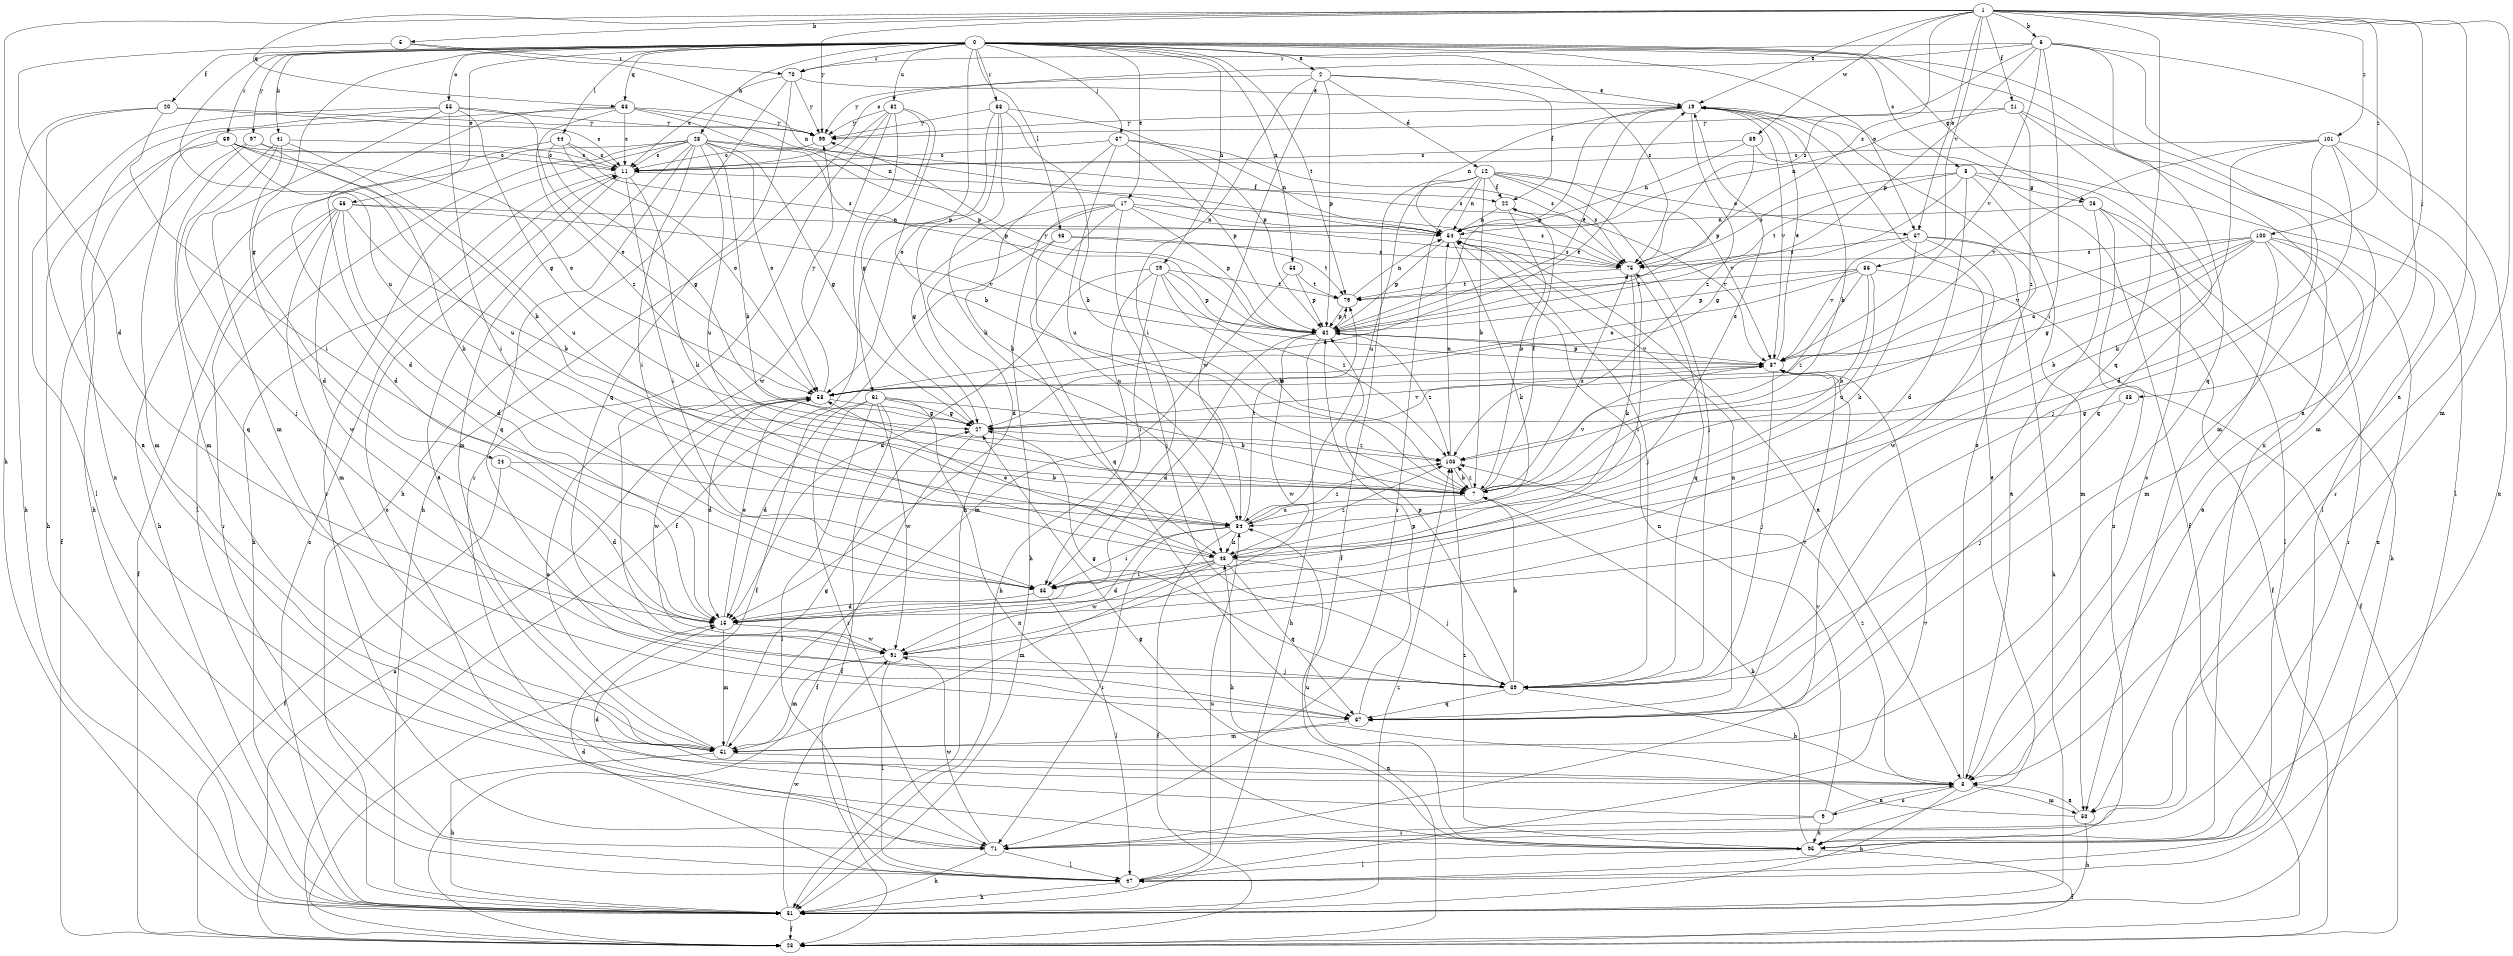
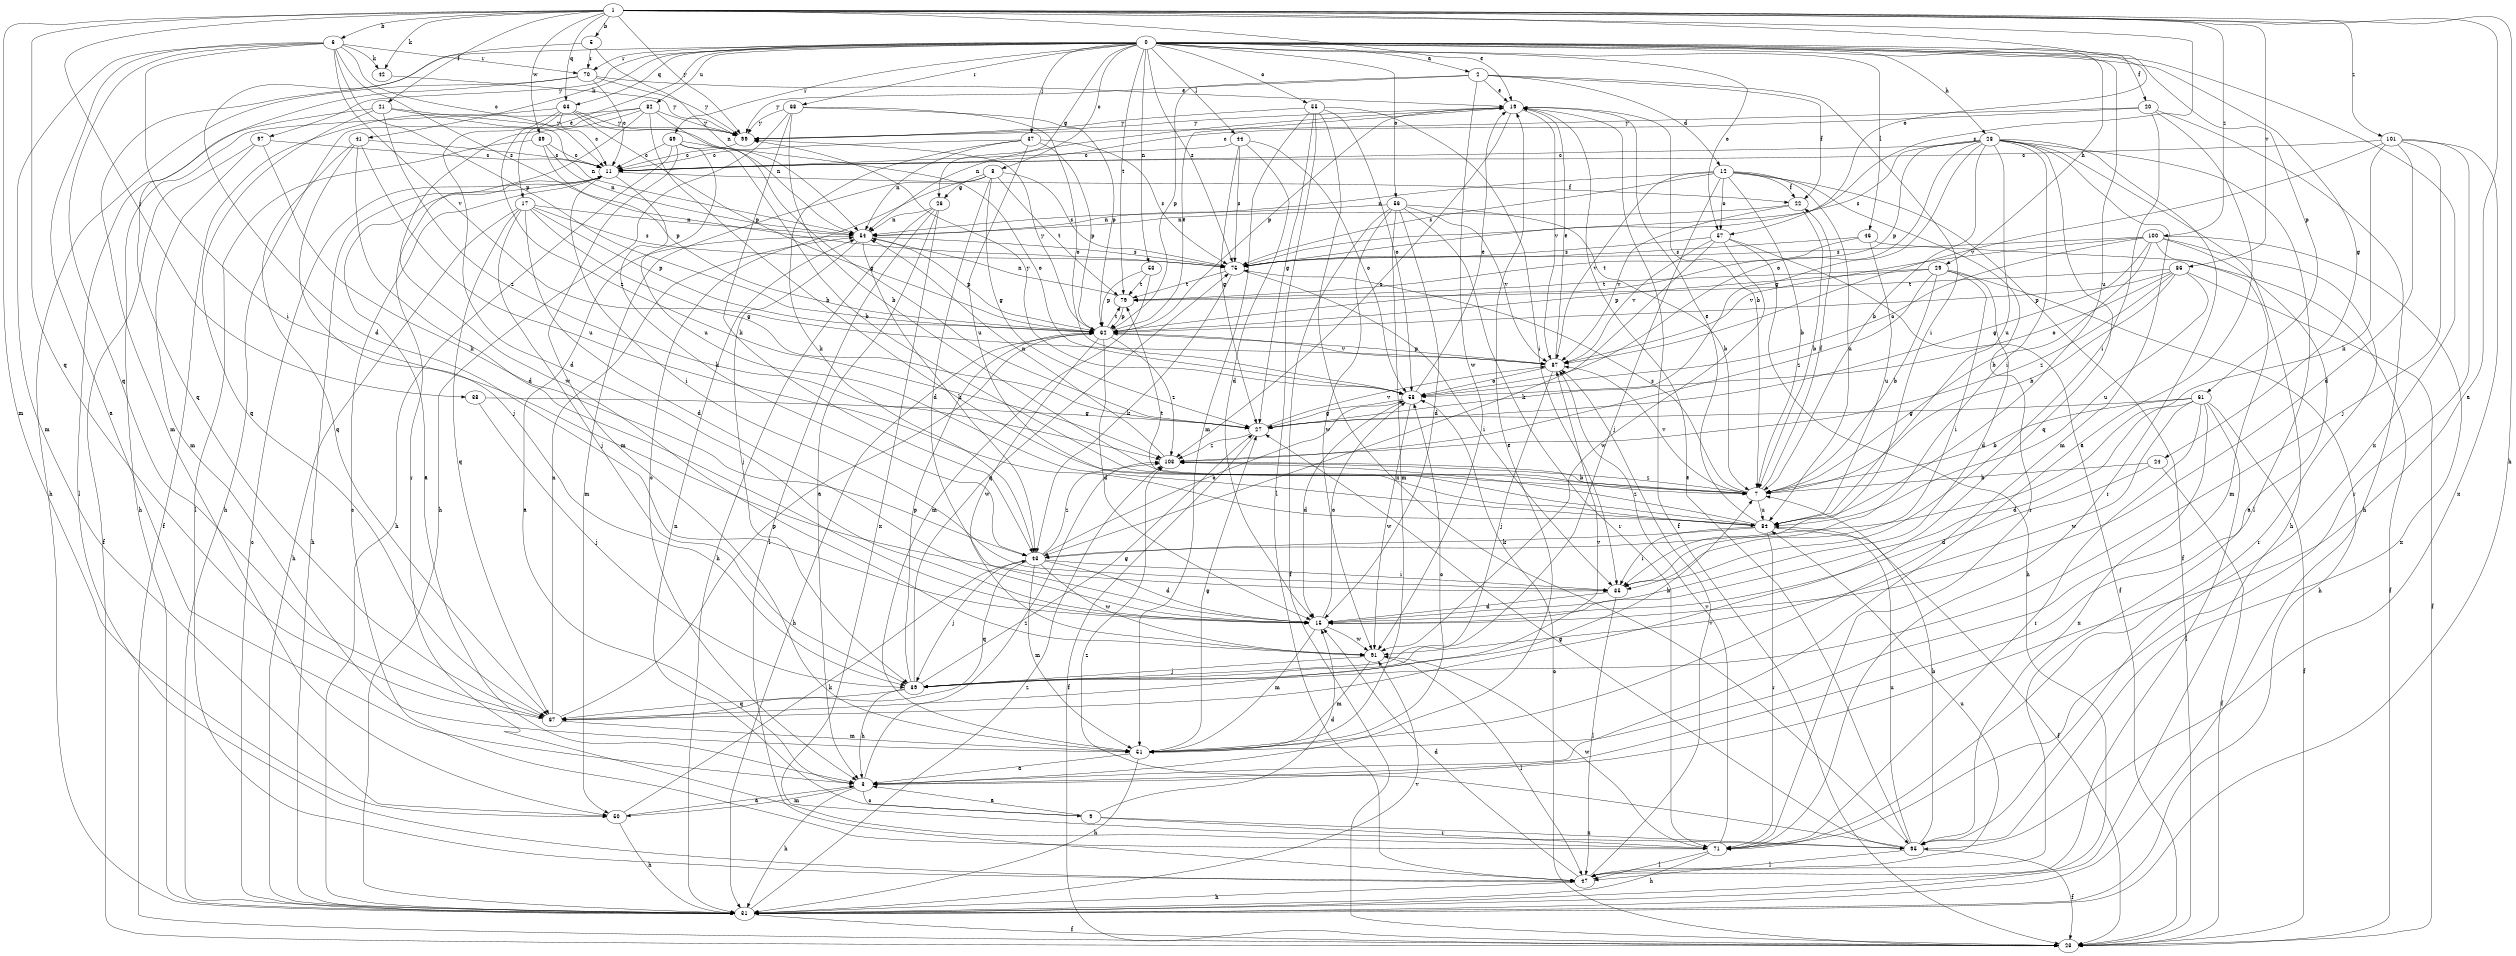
none -> (382, 75)
(797, 785) -> (1418, 785)
